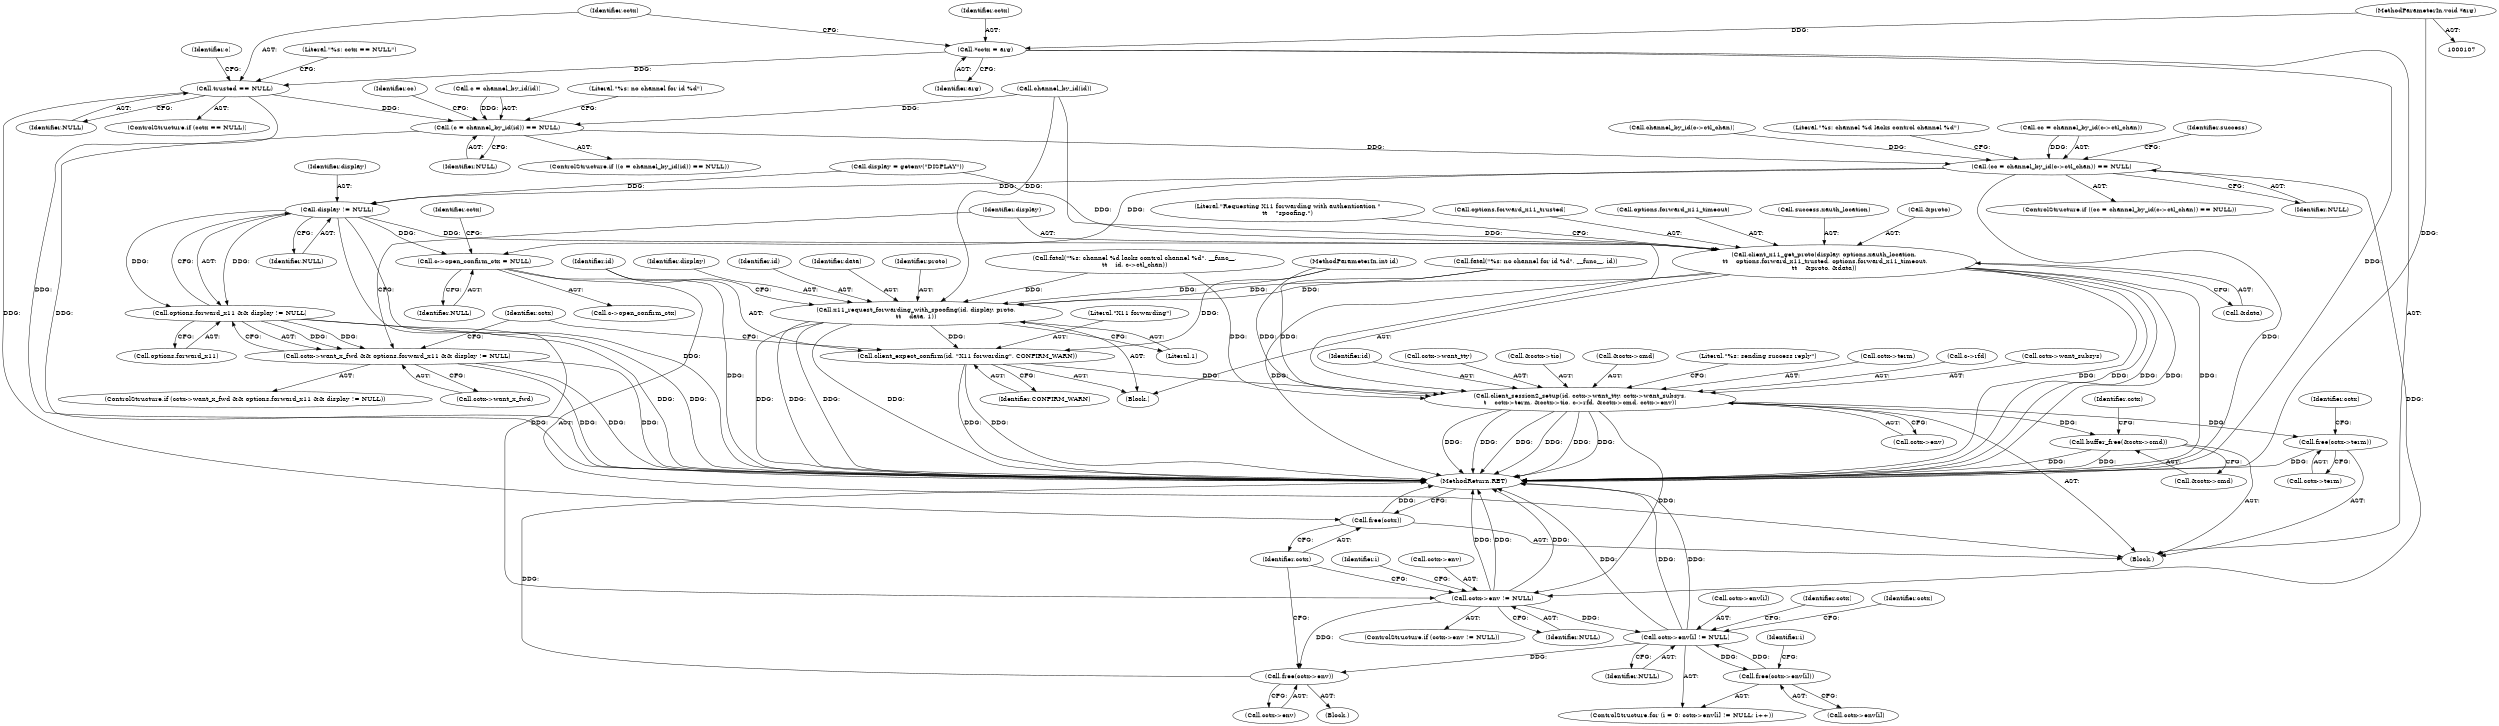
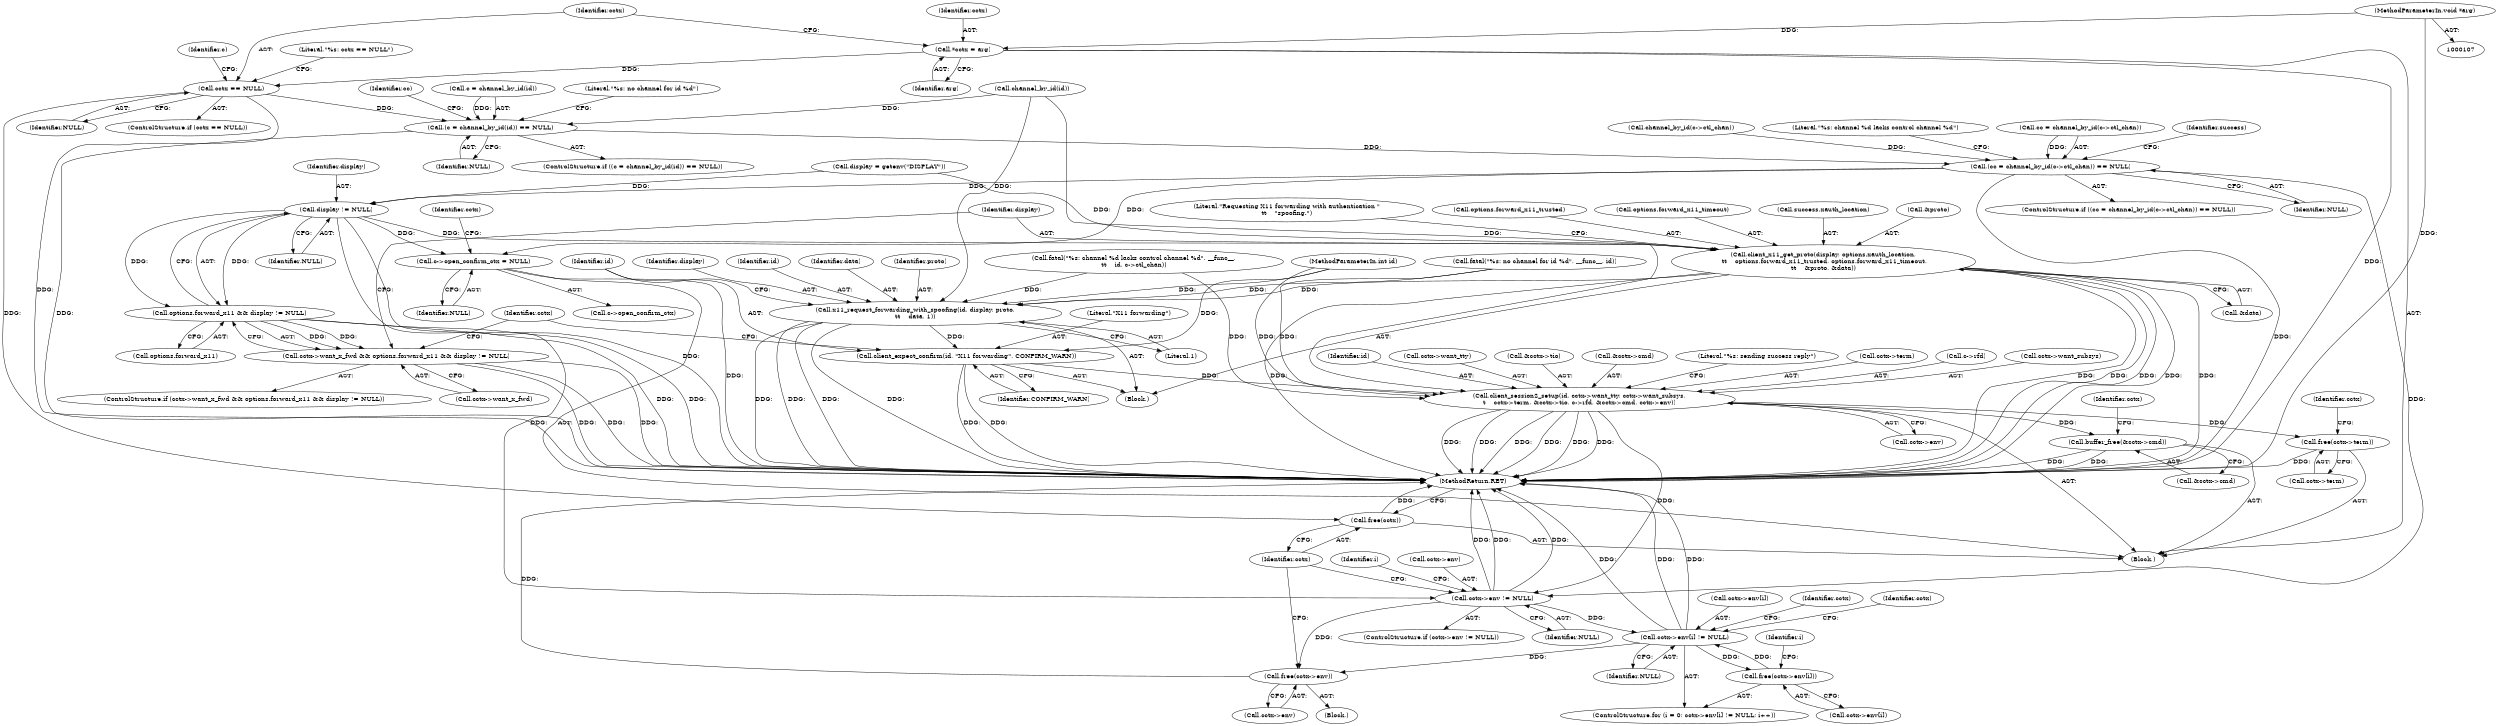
(235, 89) -> (231, 89)
